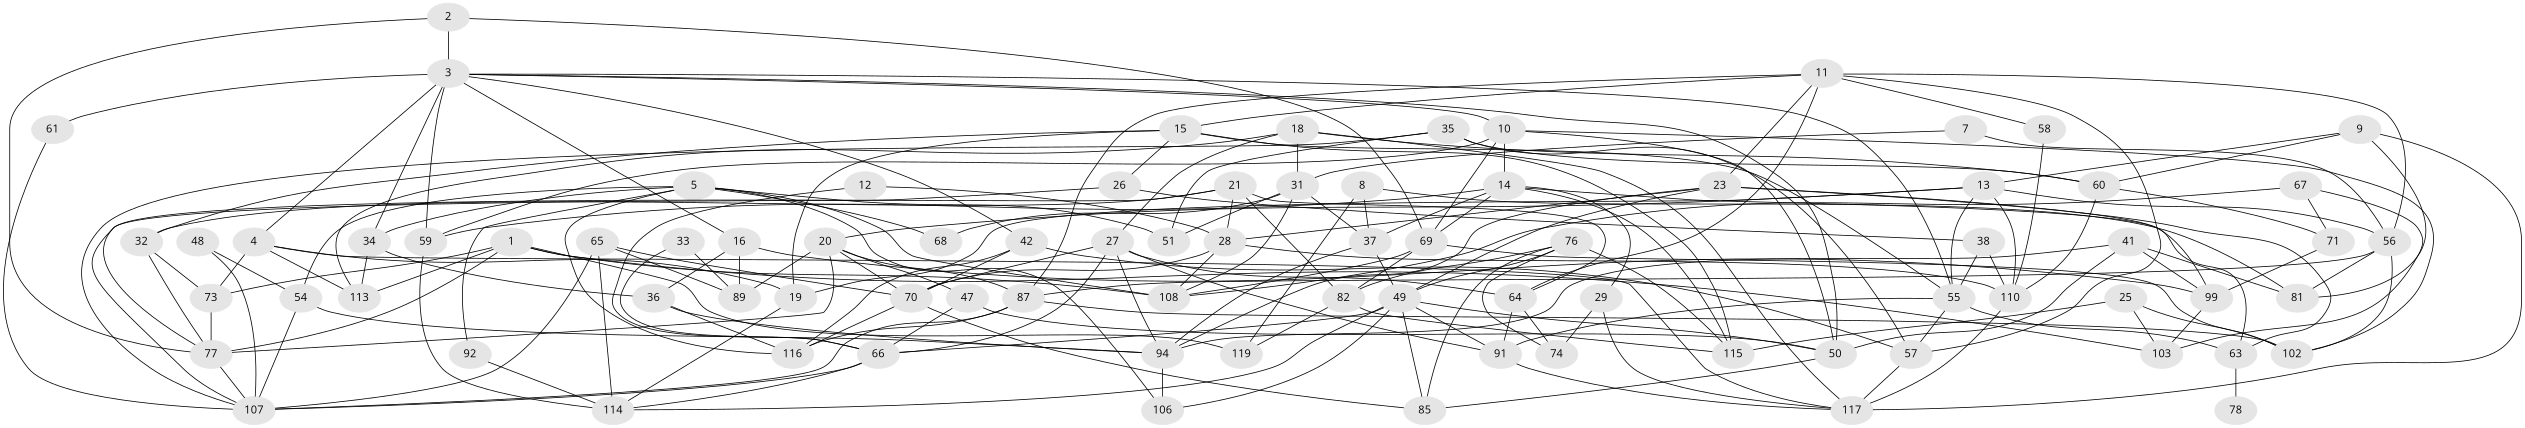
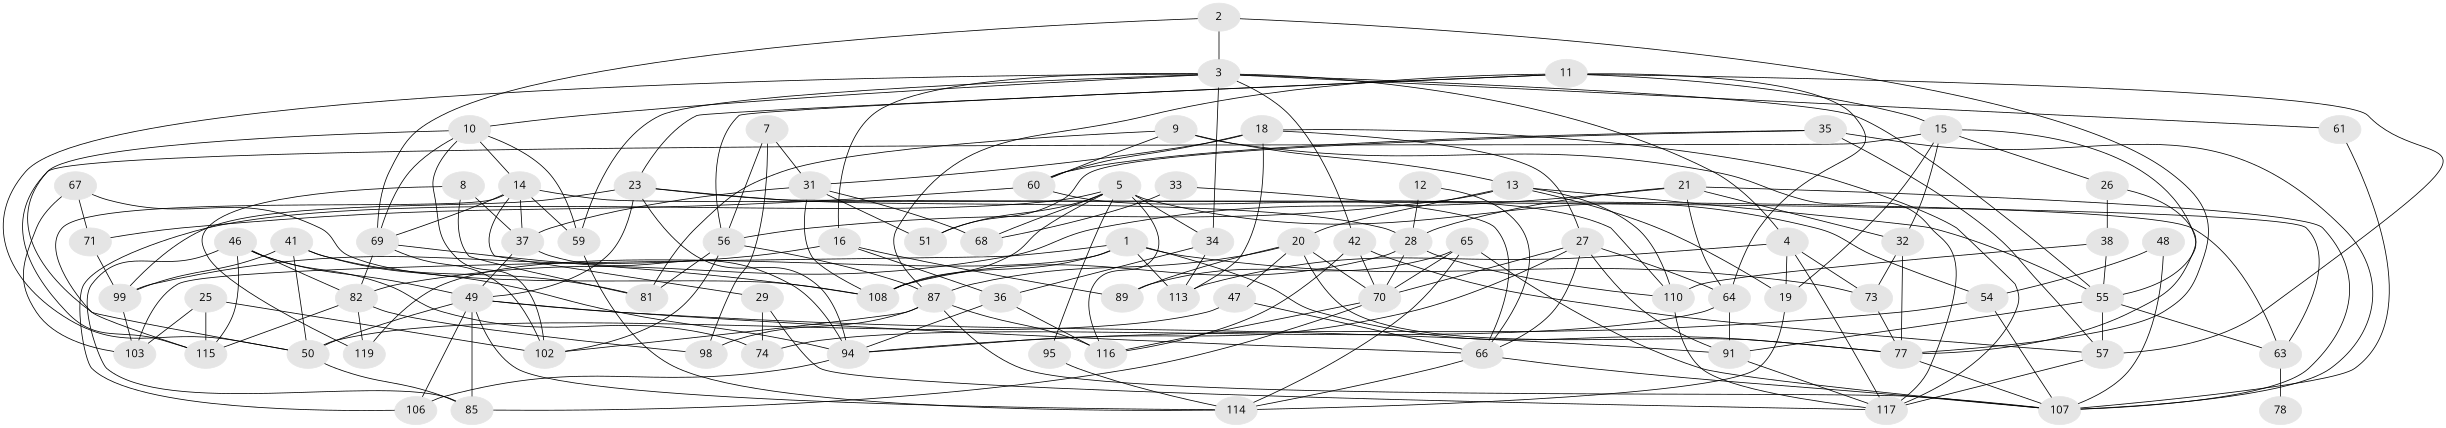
(2045, 130) -> none
(1572, 242) -> (236, 242)
(711, 270) -> (1074, 222)
(470, 354) -> (1050, 354)
none -> (706, 354)
